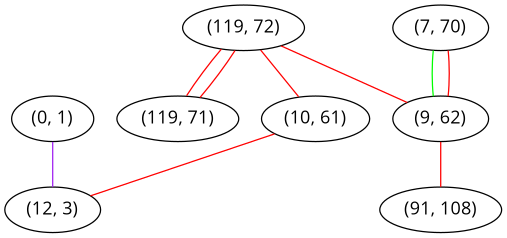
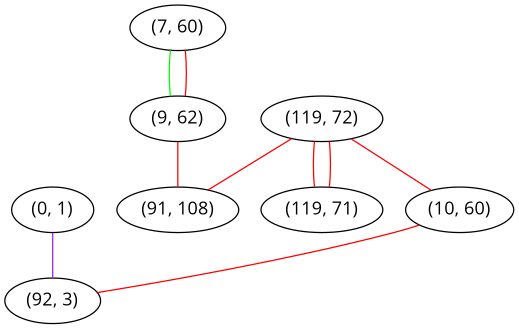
(441, 28) -> (178, 28)
(344, 74) -> (250, 164)
(316, 119) -> (460, 210)
(53, 210) -> (53, 301)
